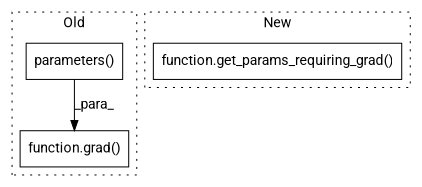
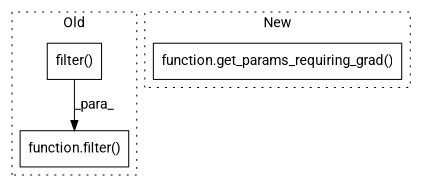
(74, 61) -> (74, 61)
(74, 149) -> (74, 149)
